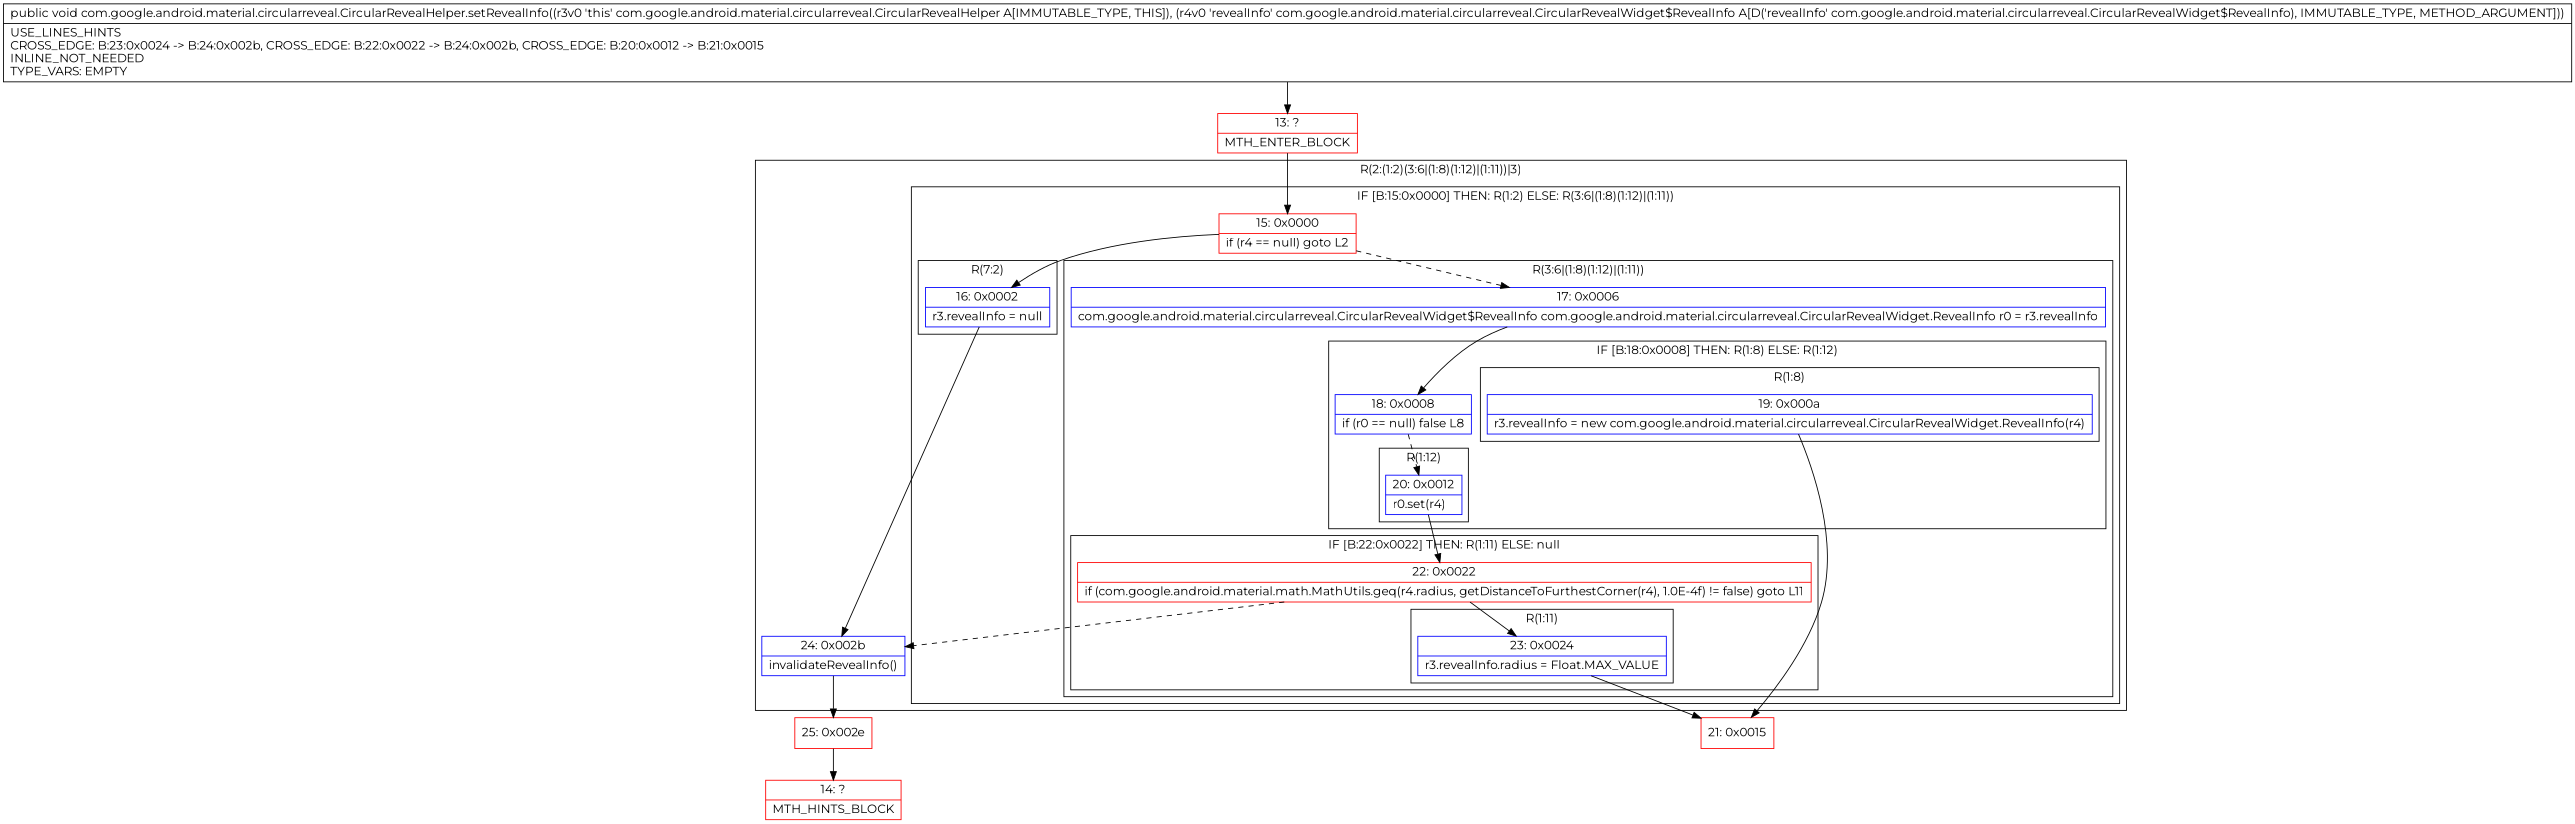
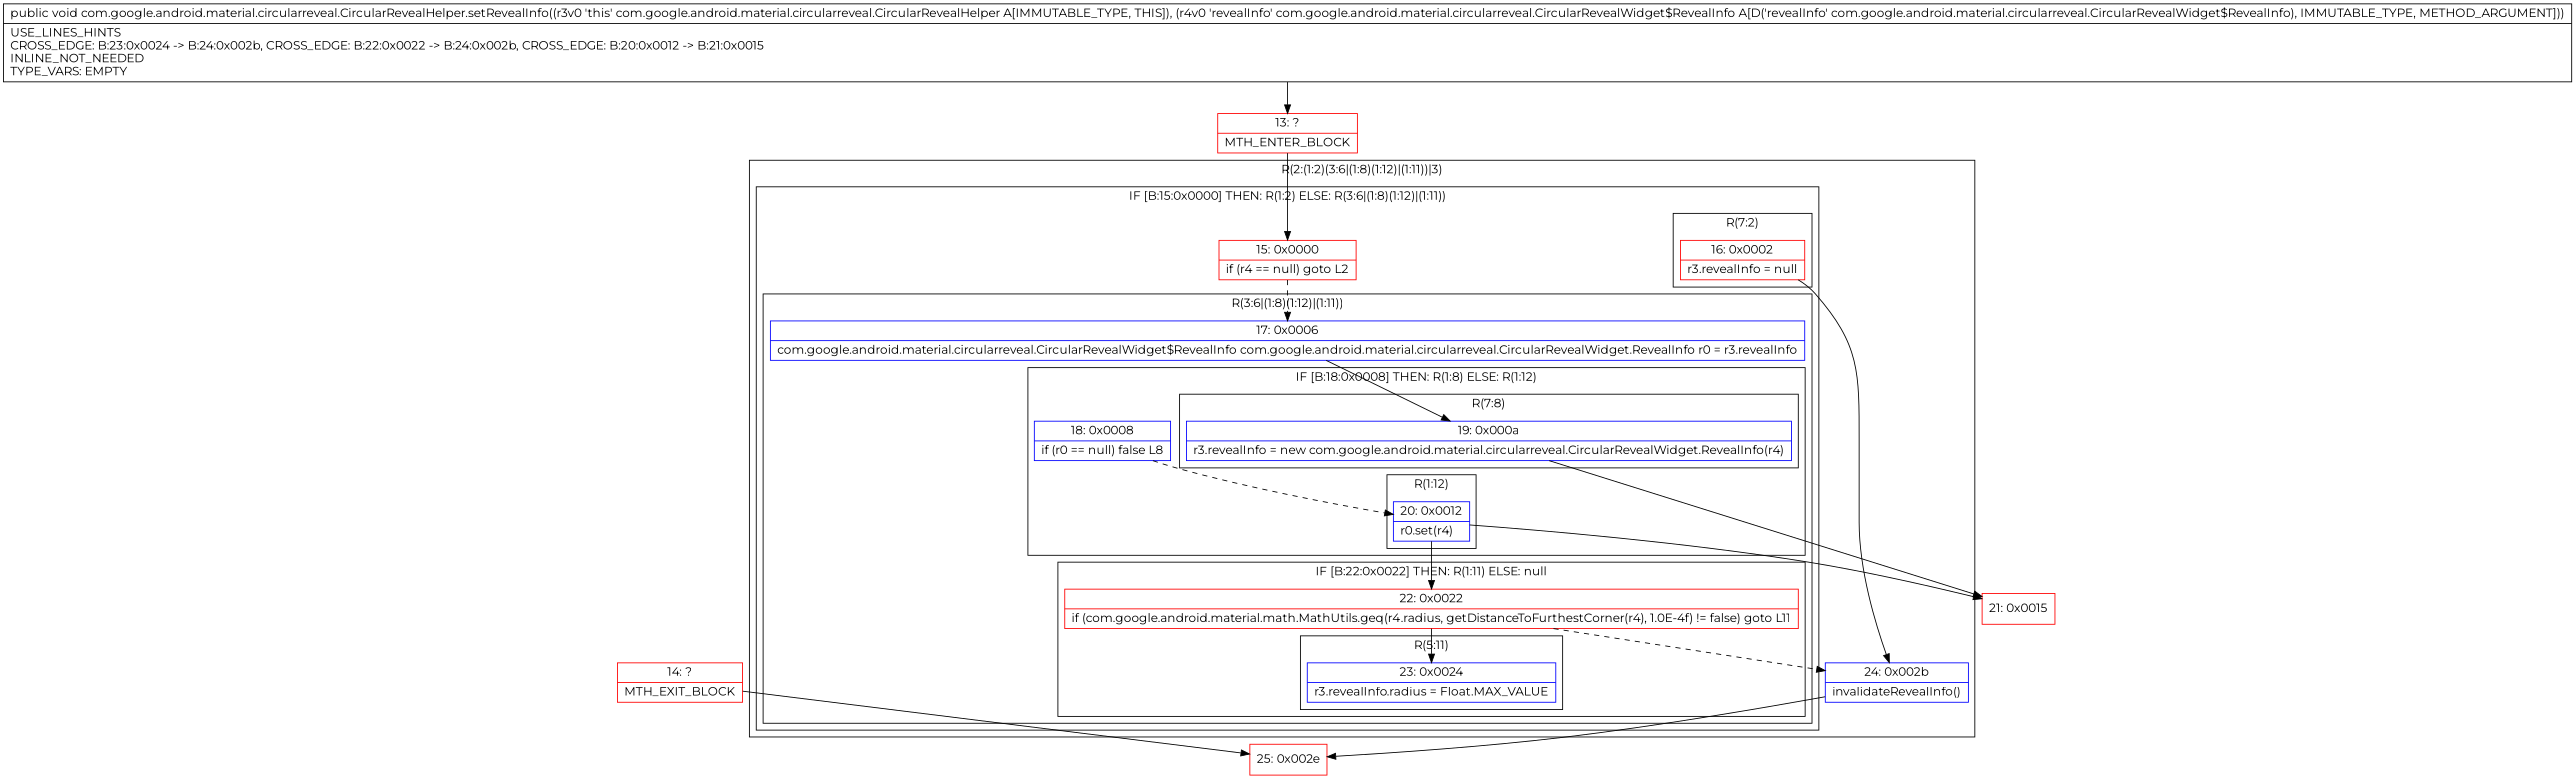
(1116, 246) -> none
(988, 307) -> (1743, 260)
(1461, 352) -> (1384, 389)
(1790, 377) -> (1489, 404)
(1542, 619) -> (1432, 646)
(1642, 695) -> (1723, 550)
(833, 760) -> (954, 717)
(833, 809) -> (680, 692)
